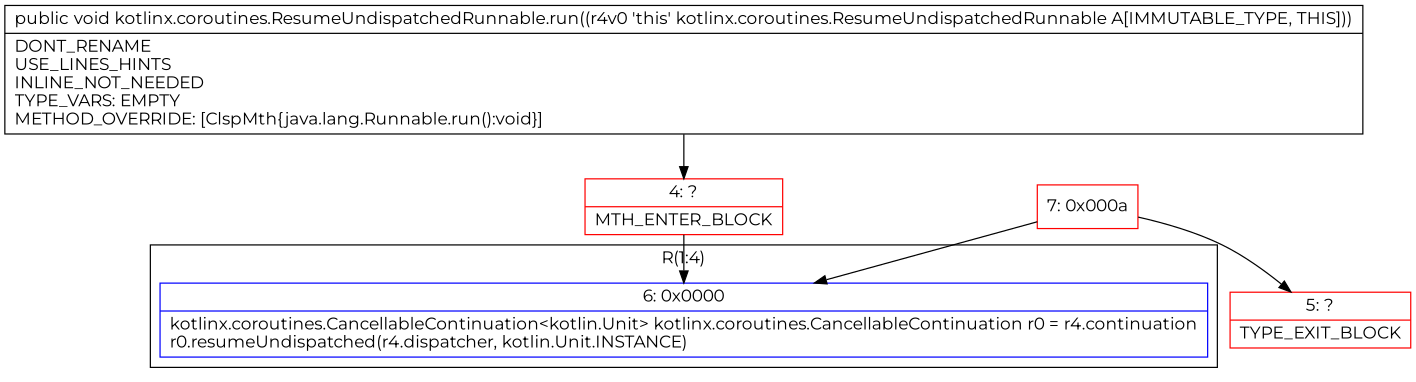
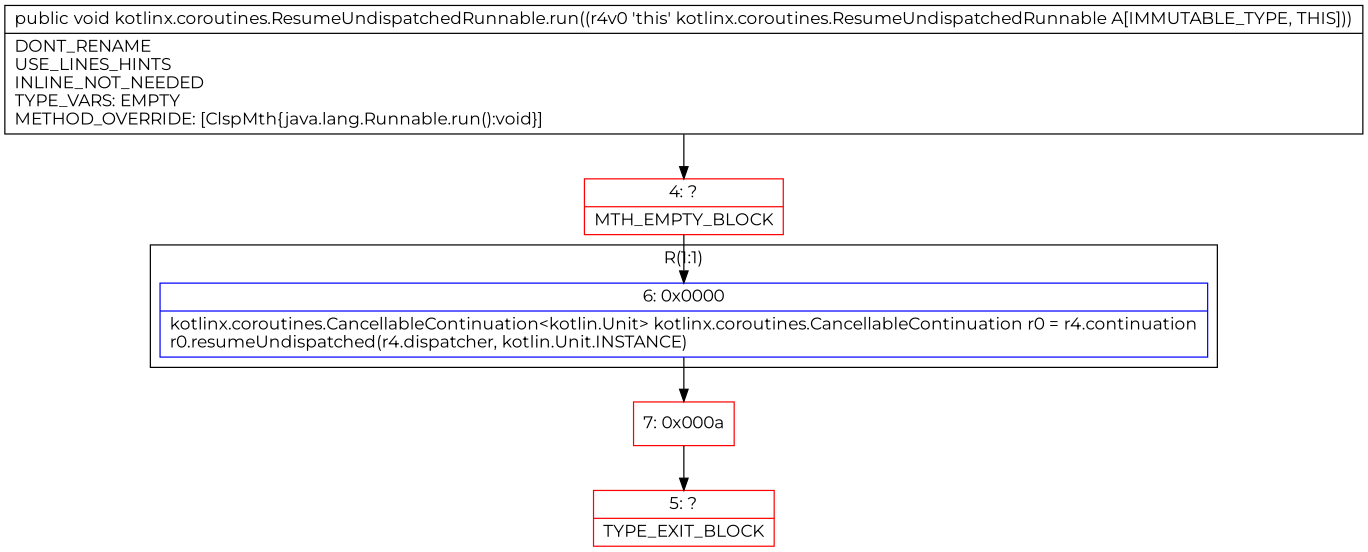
(684, 220) -> (684, 220)
(921, 254) -> (684, 375)
(684, 259) -> (684, 259)
